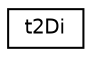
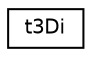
(46, 28) -> (46, 28)
